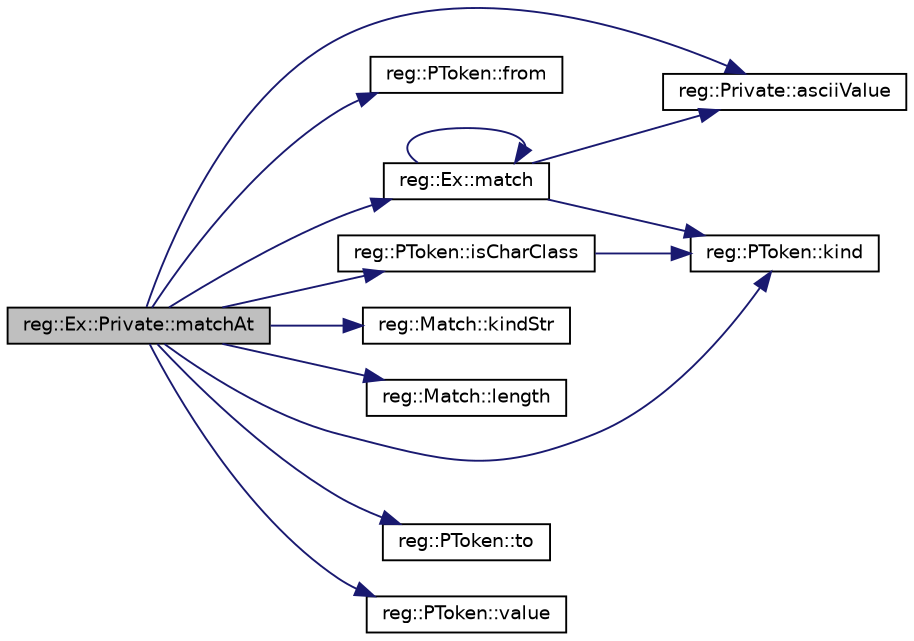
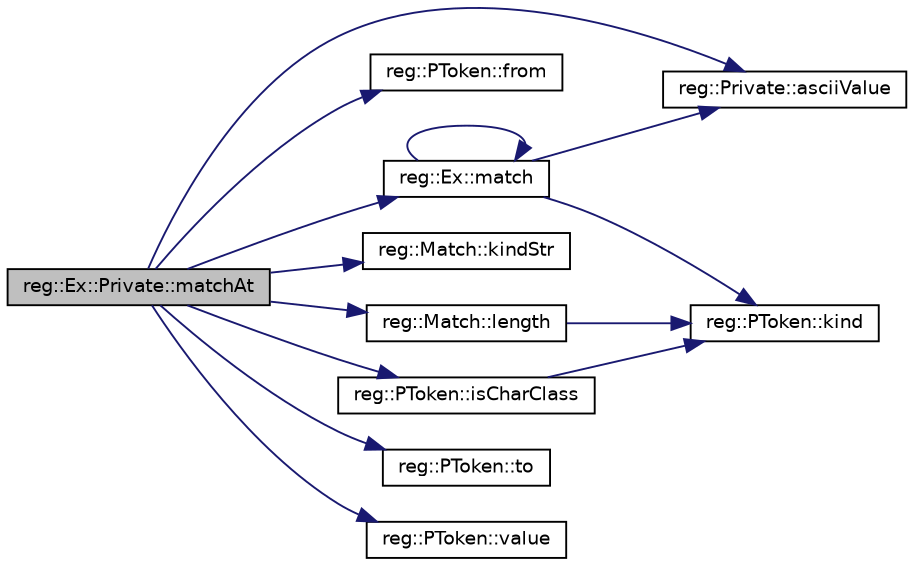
(480, 460) -> (619, 323)
